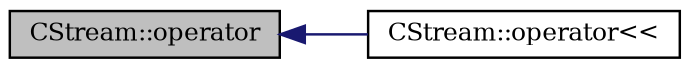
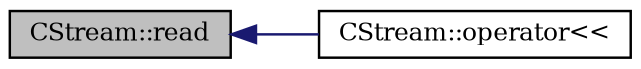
(145, 34) -> (120, 34)
